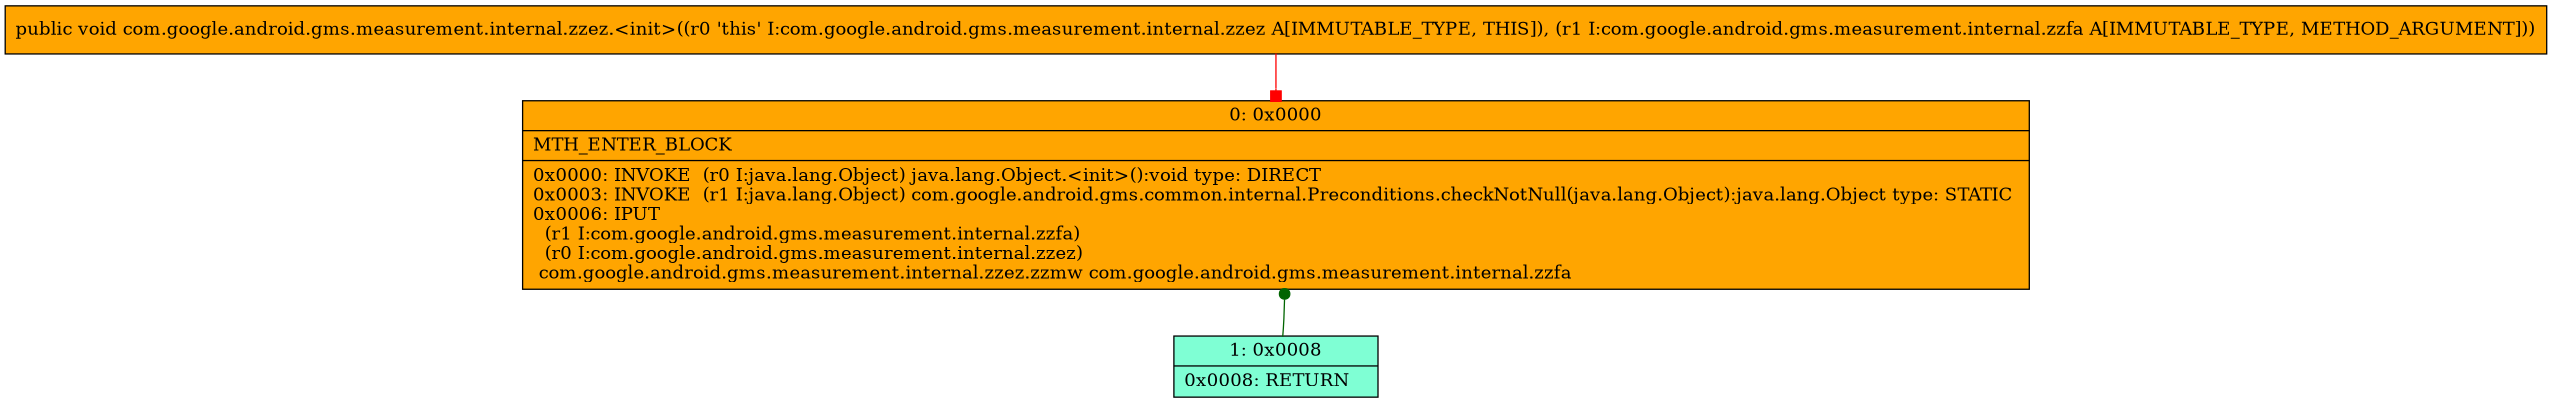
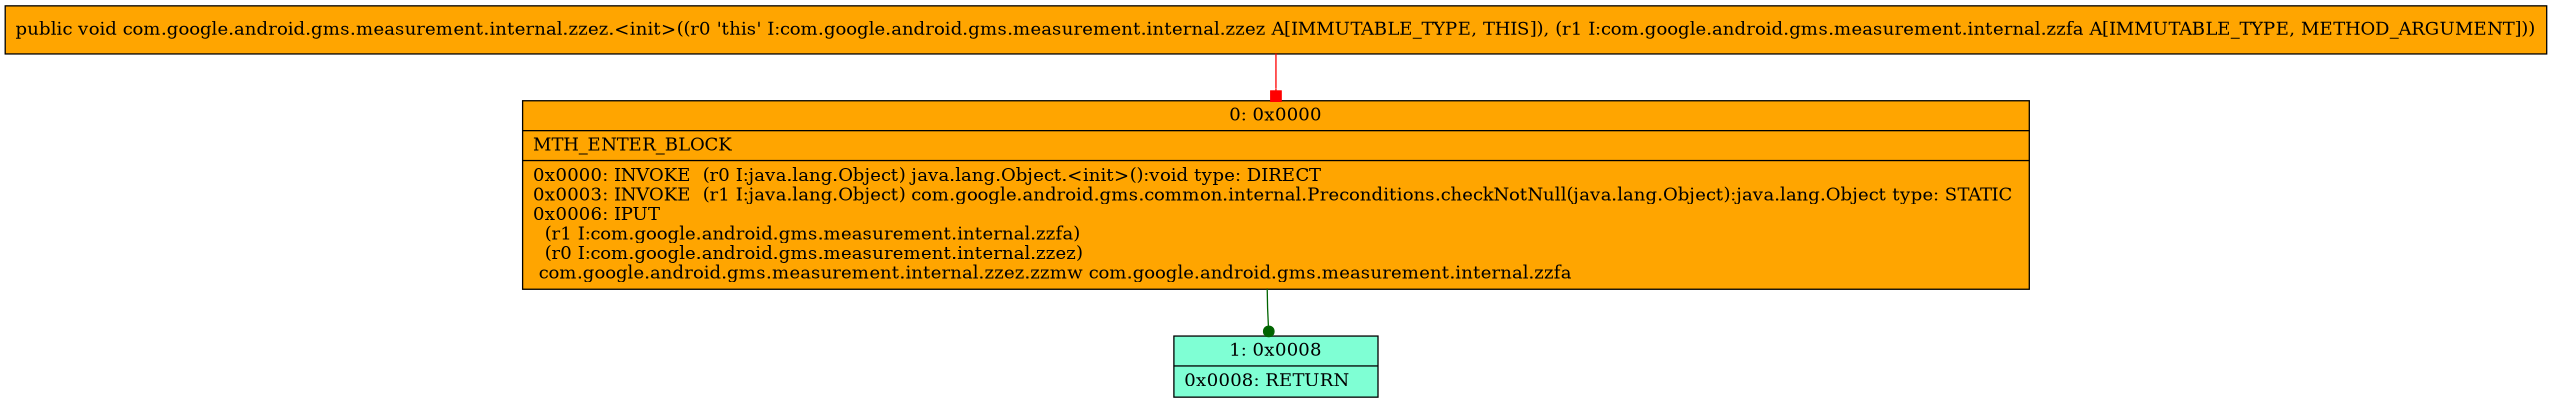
(1284, 318) -> (1268, 307)
